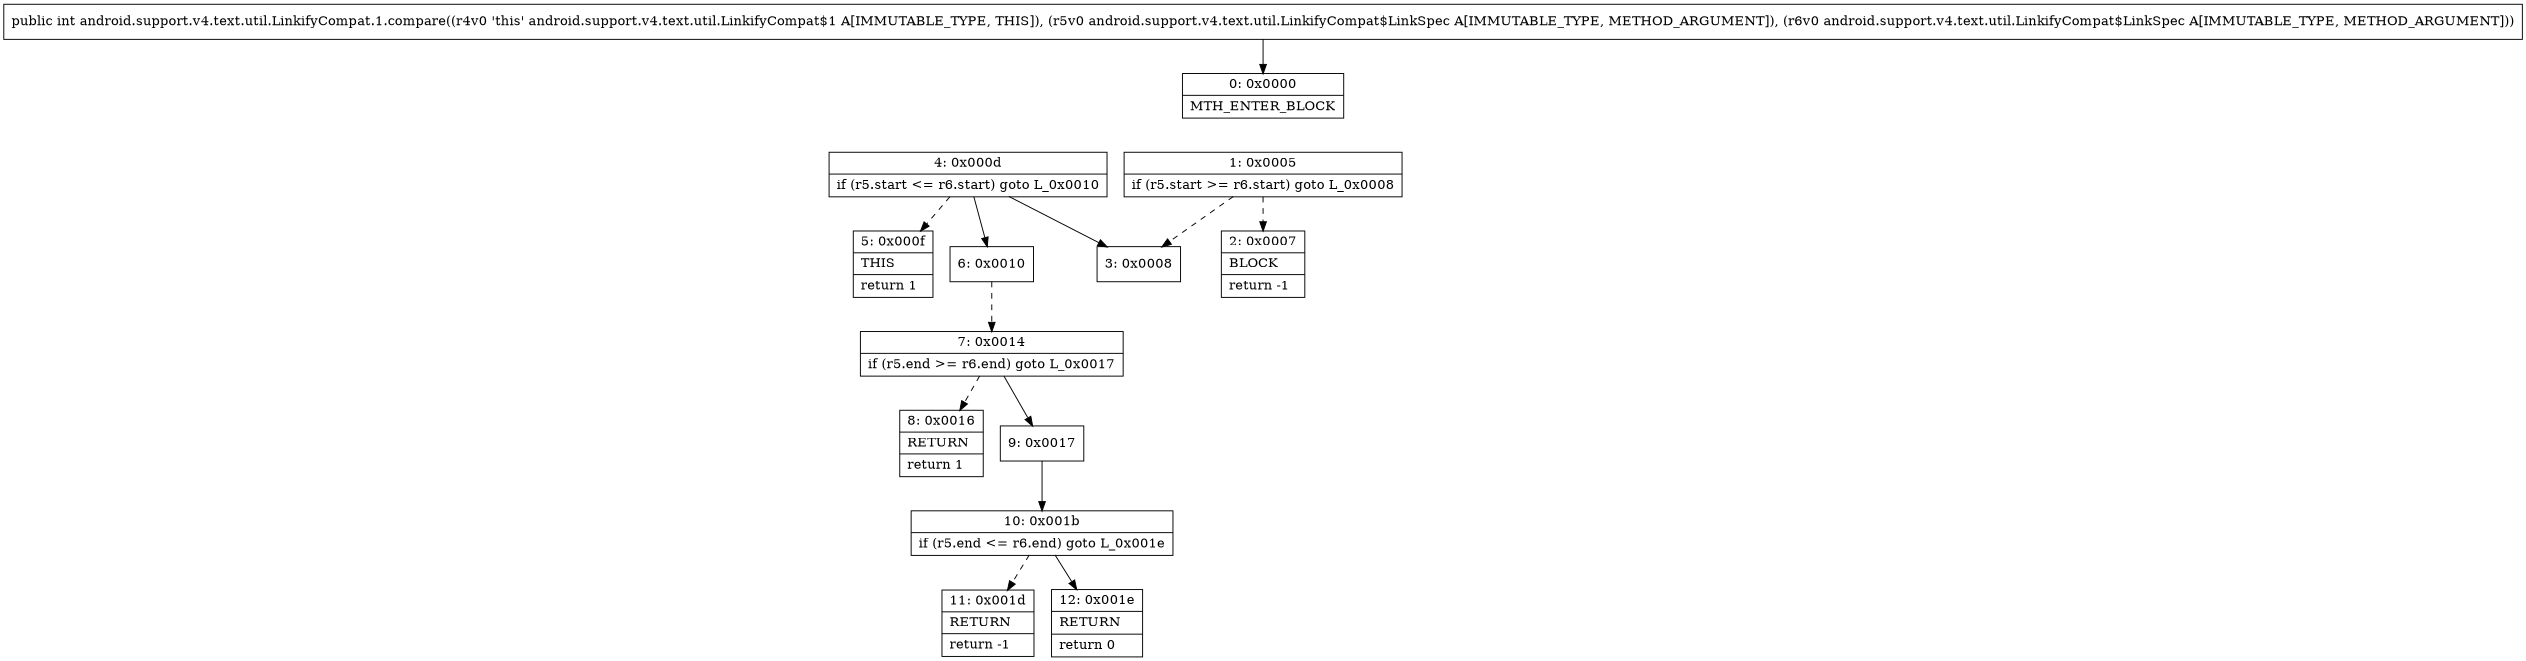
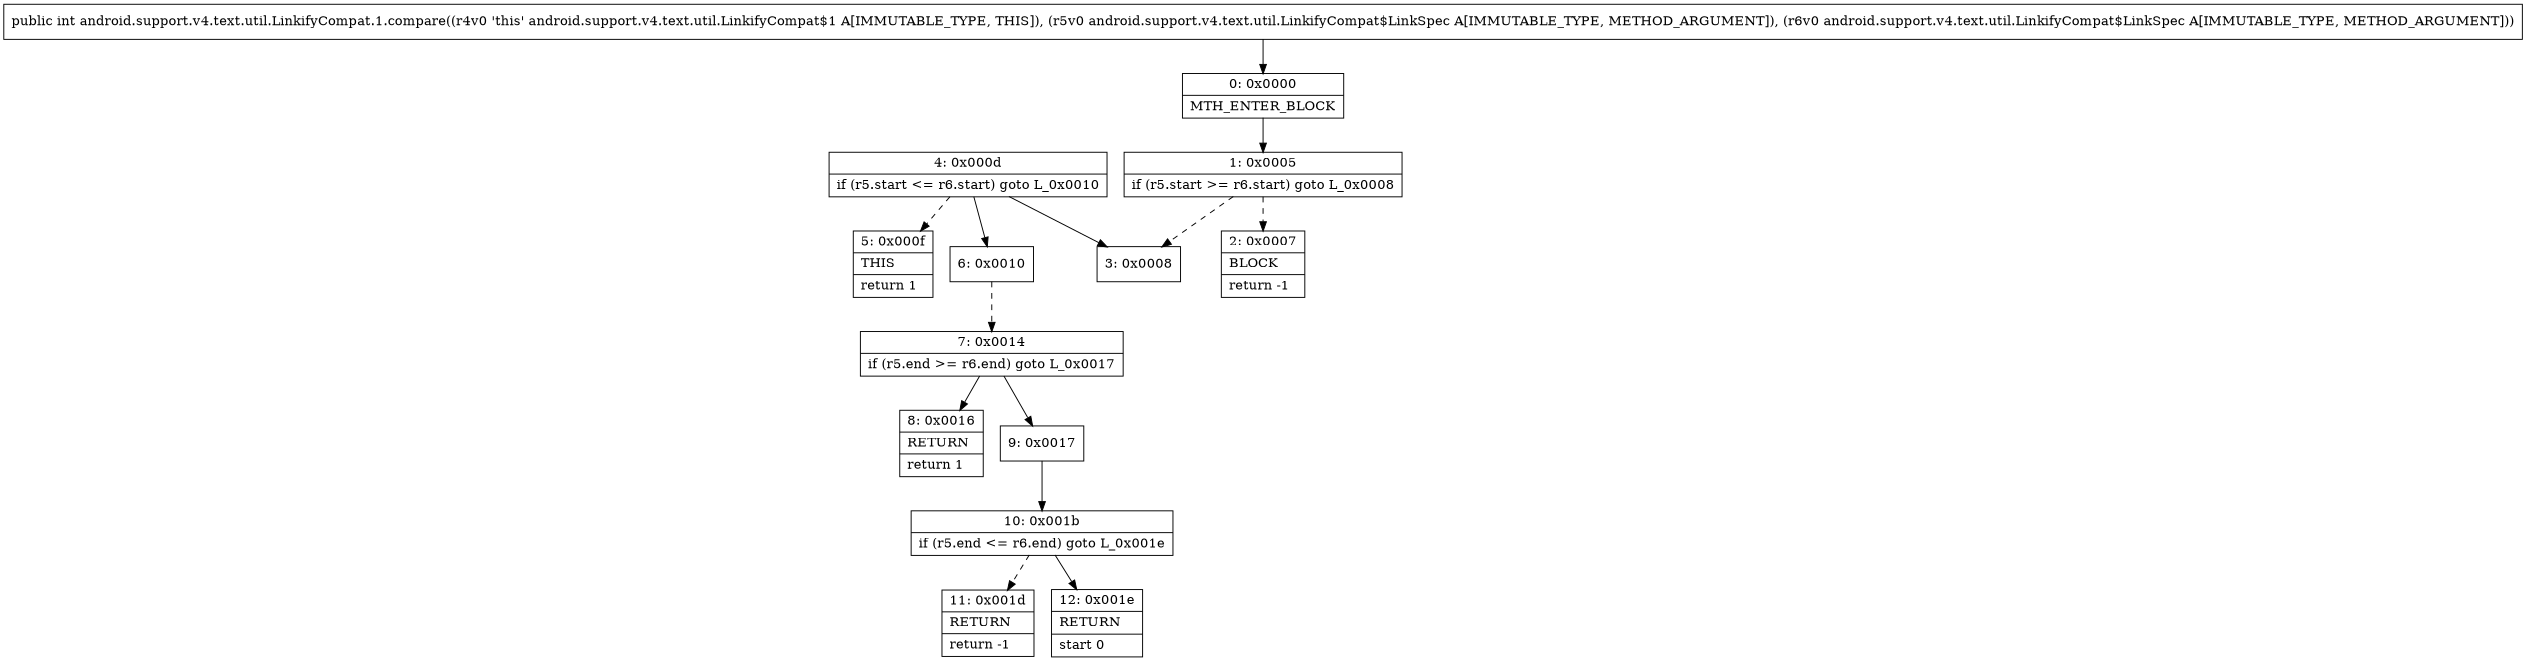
none -> (1263, 130)
(972, 389) -> (972, 389)
(1088, 645) -> (1082, 645)
